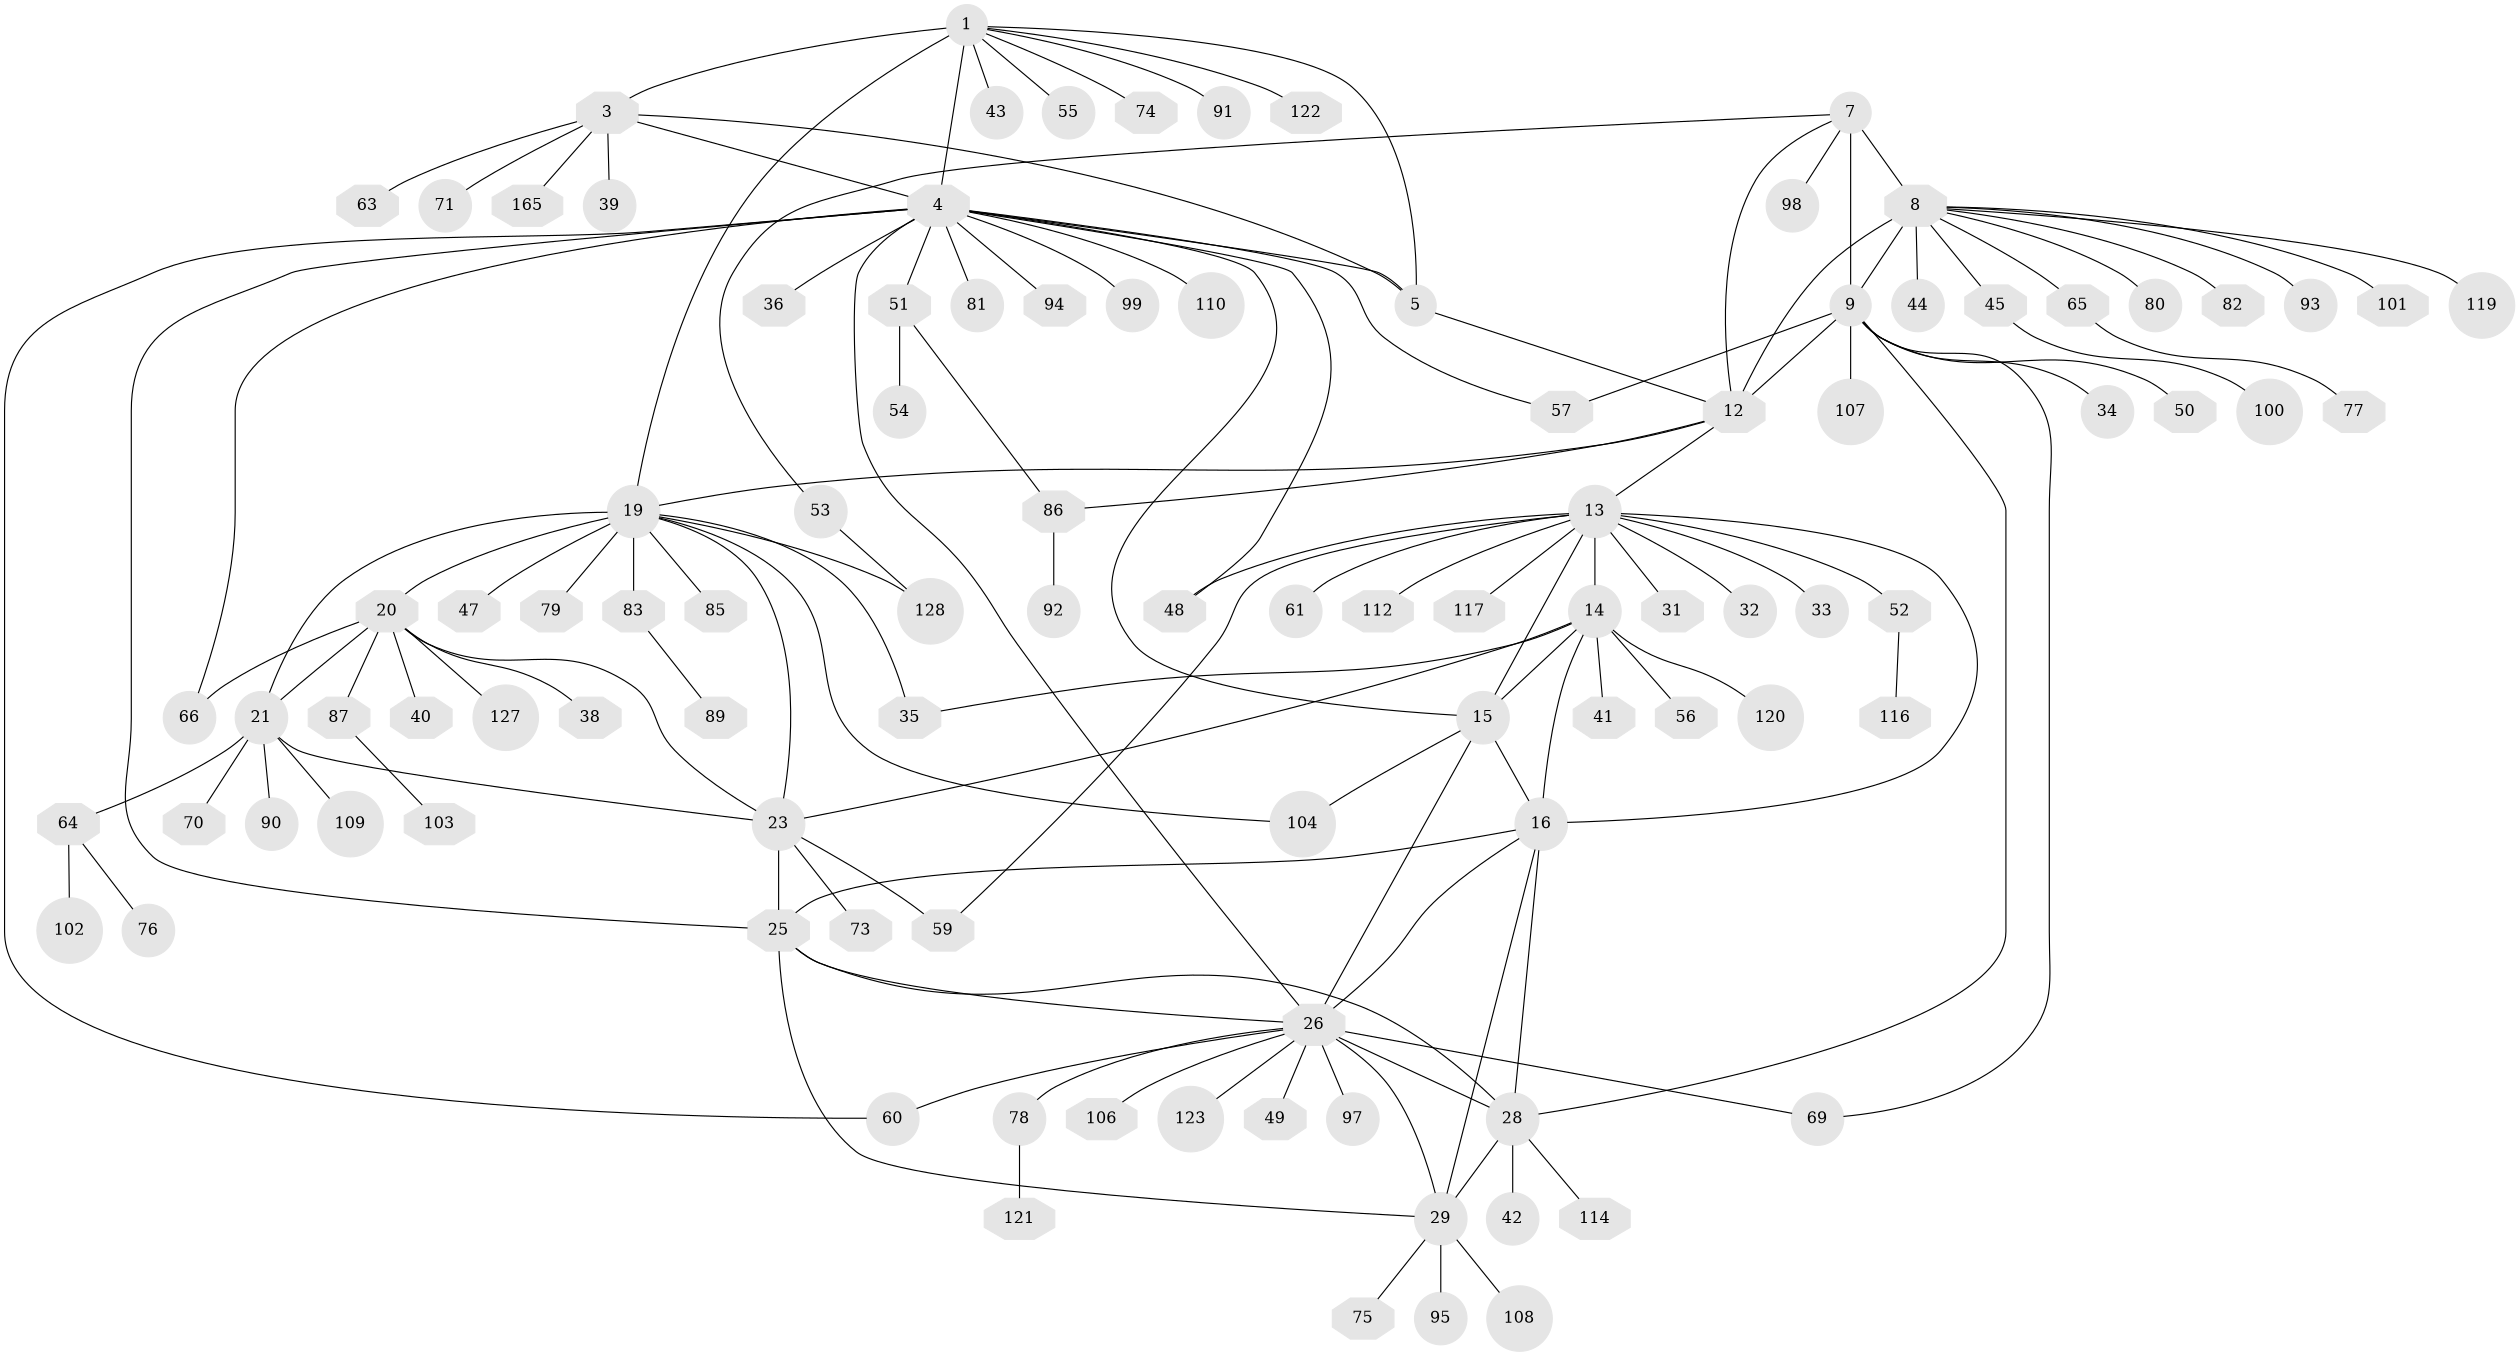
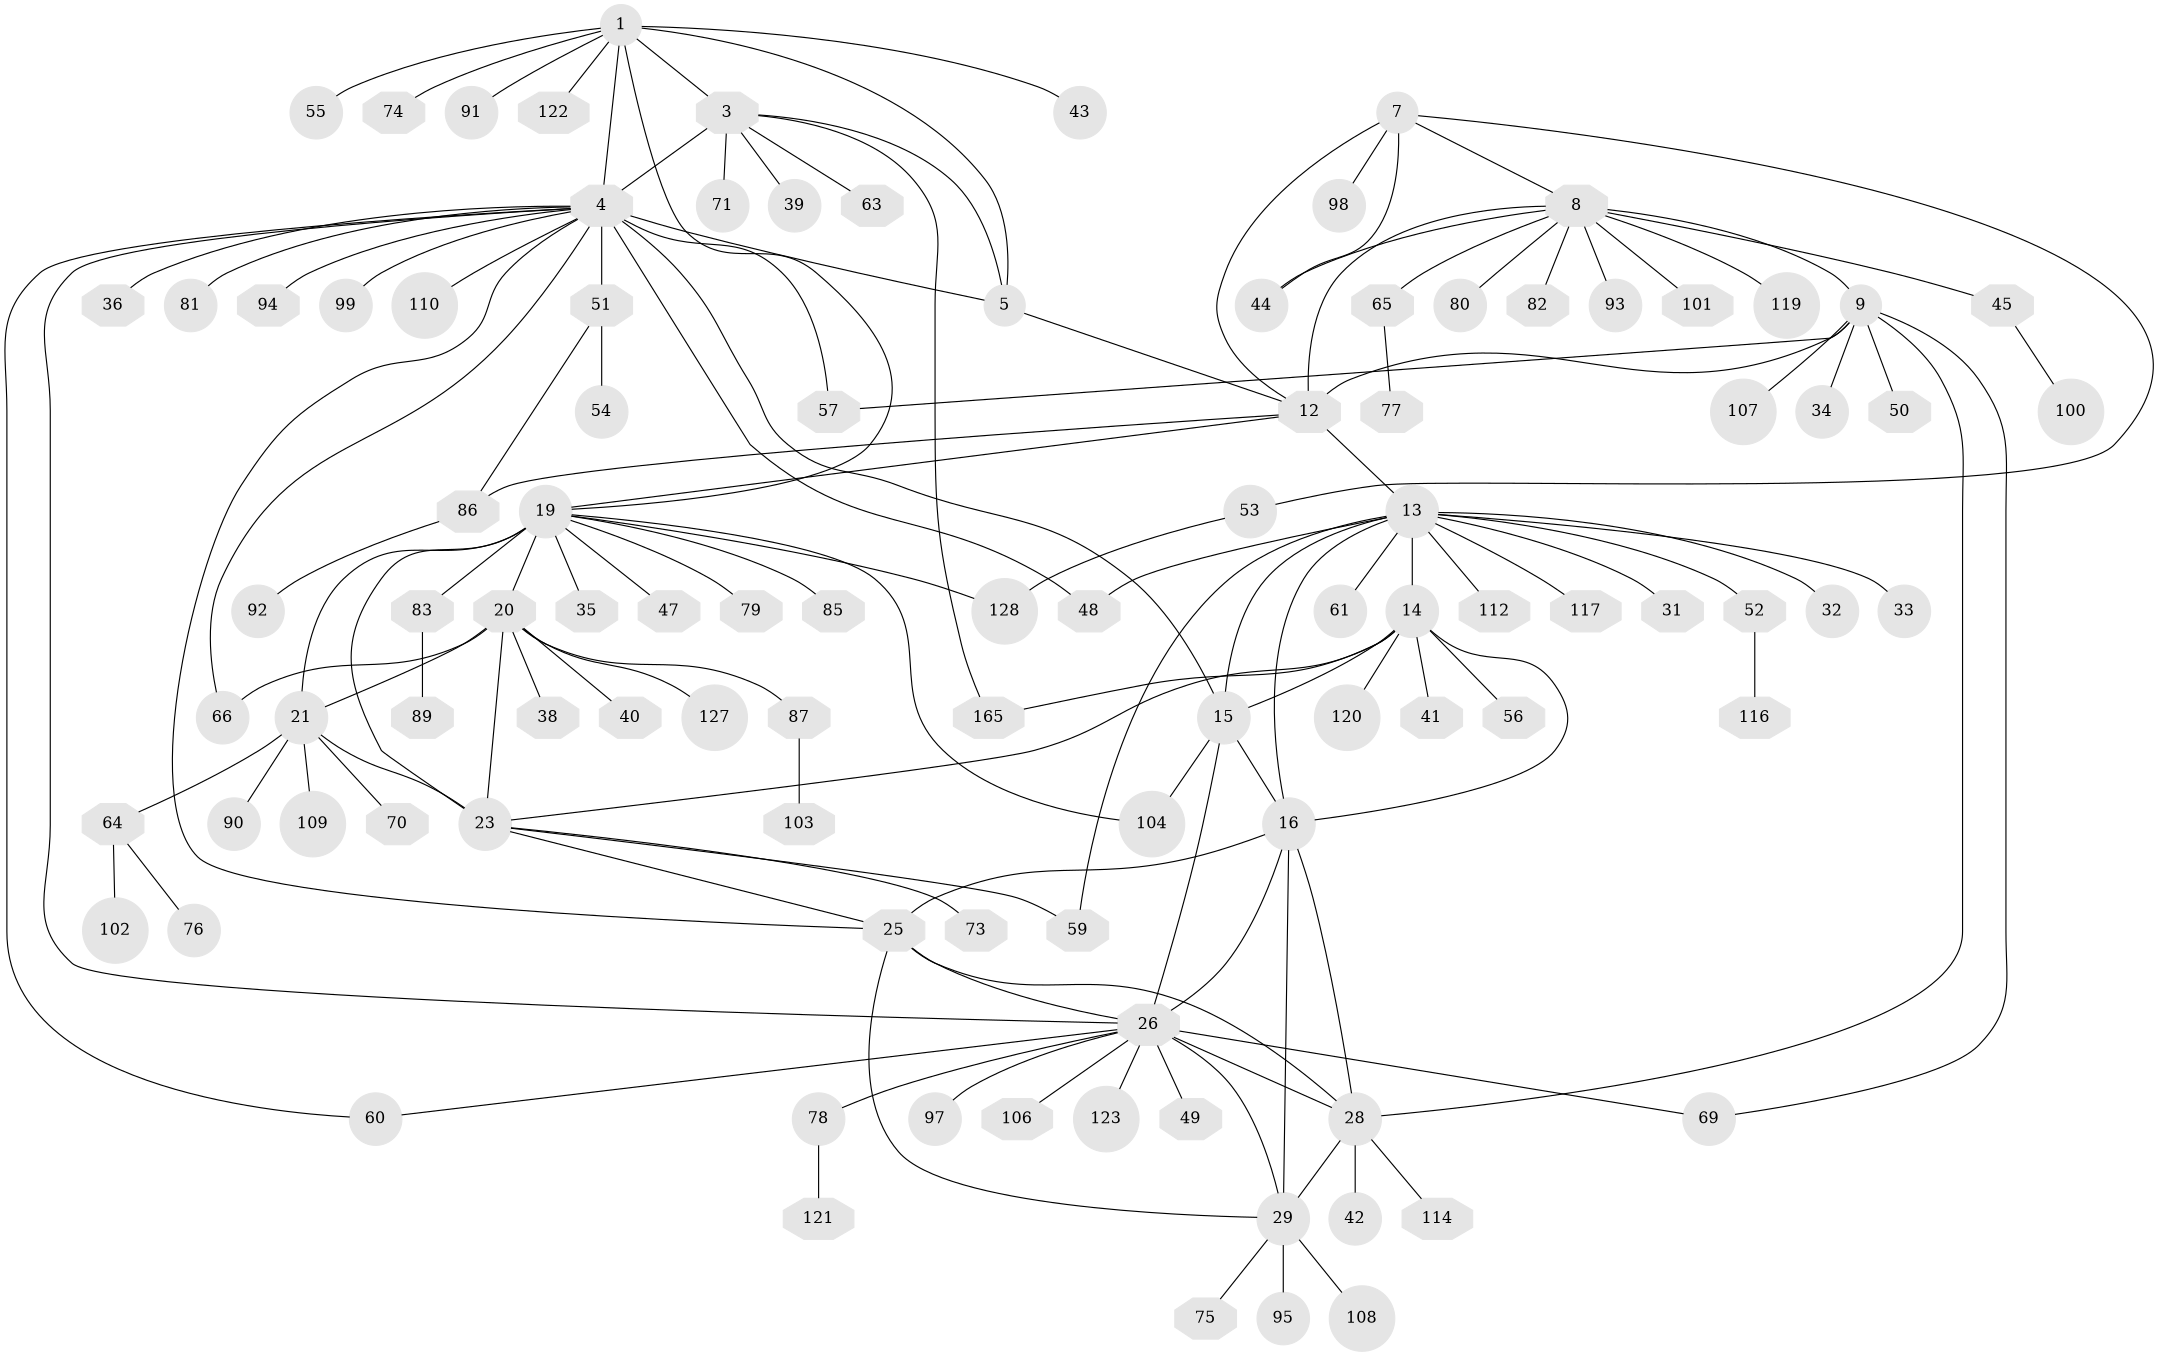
(1851, 209) -> (1373, 235)
(1258, 673) -> (1174, 680)
